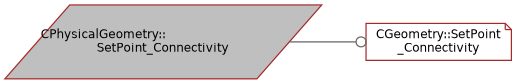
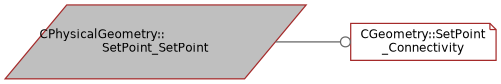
(163, 42) -> (156, 42)
